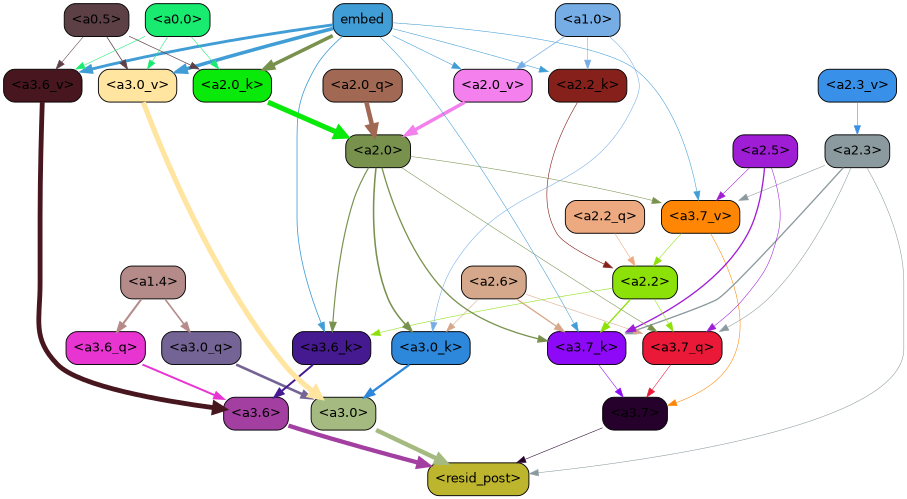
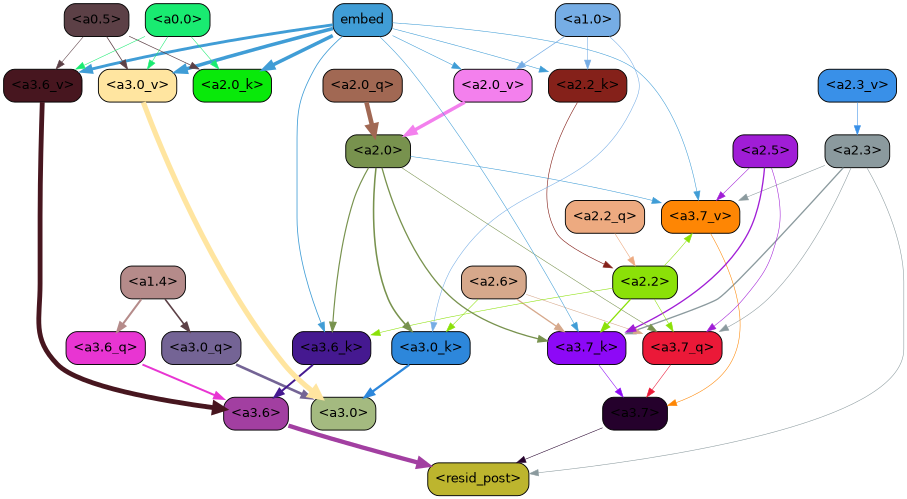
(303, 50) -> (303, 50)
(304, 118) -> none
(532, 176) -> (532, 176)
(670, 246) -> (675, 254)
(472, 306) -> (472, 306)
(175, 312) -> (175, 312)
(407, 444) -> none
